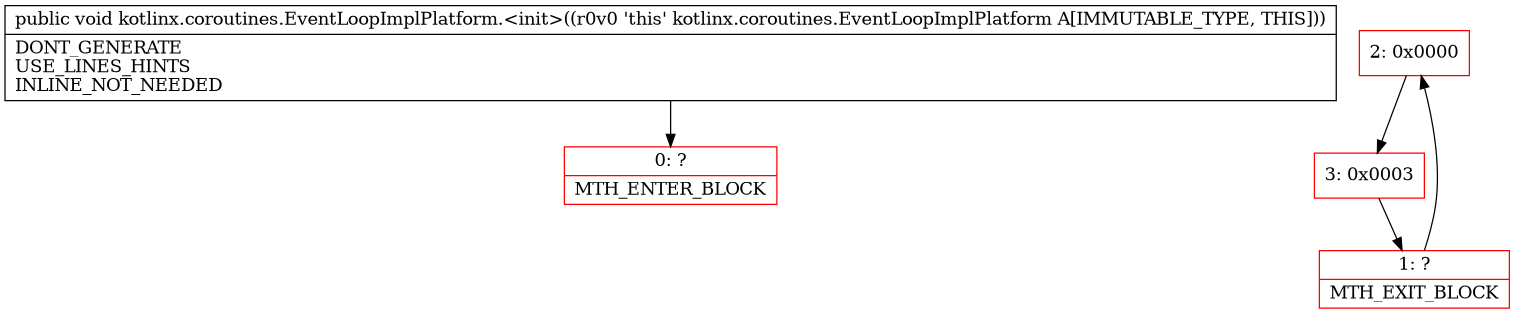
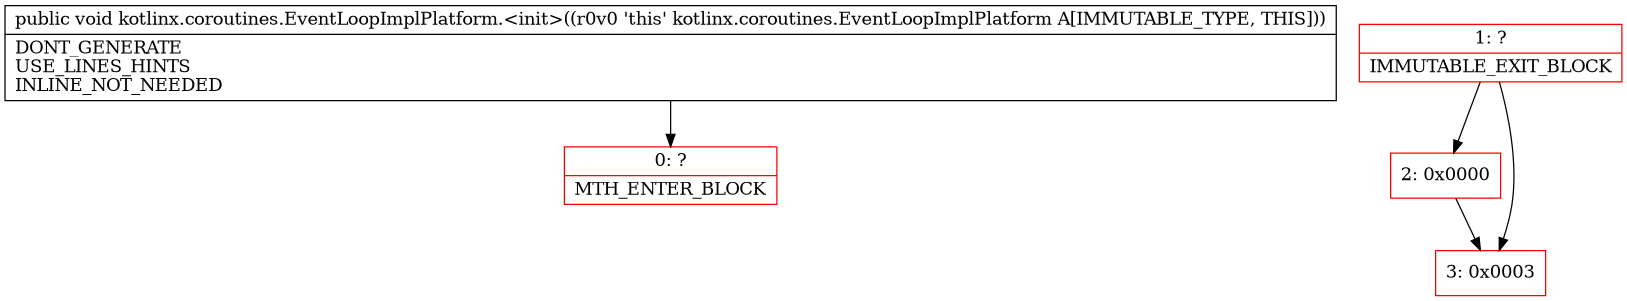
(1388, 219) -> (1513, 160)
(1414, 293) -> (1491, 67)
